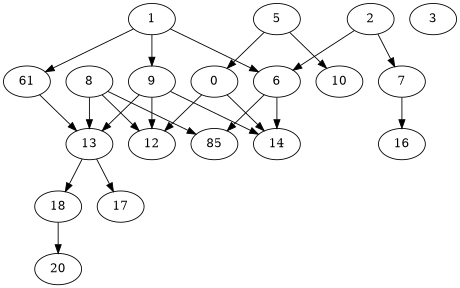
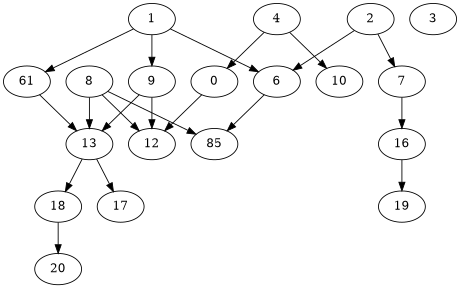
(277, 19) -> (277, 19)
(277, 144) -> none
none -> (402, 207)
